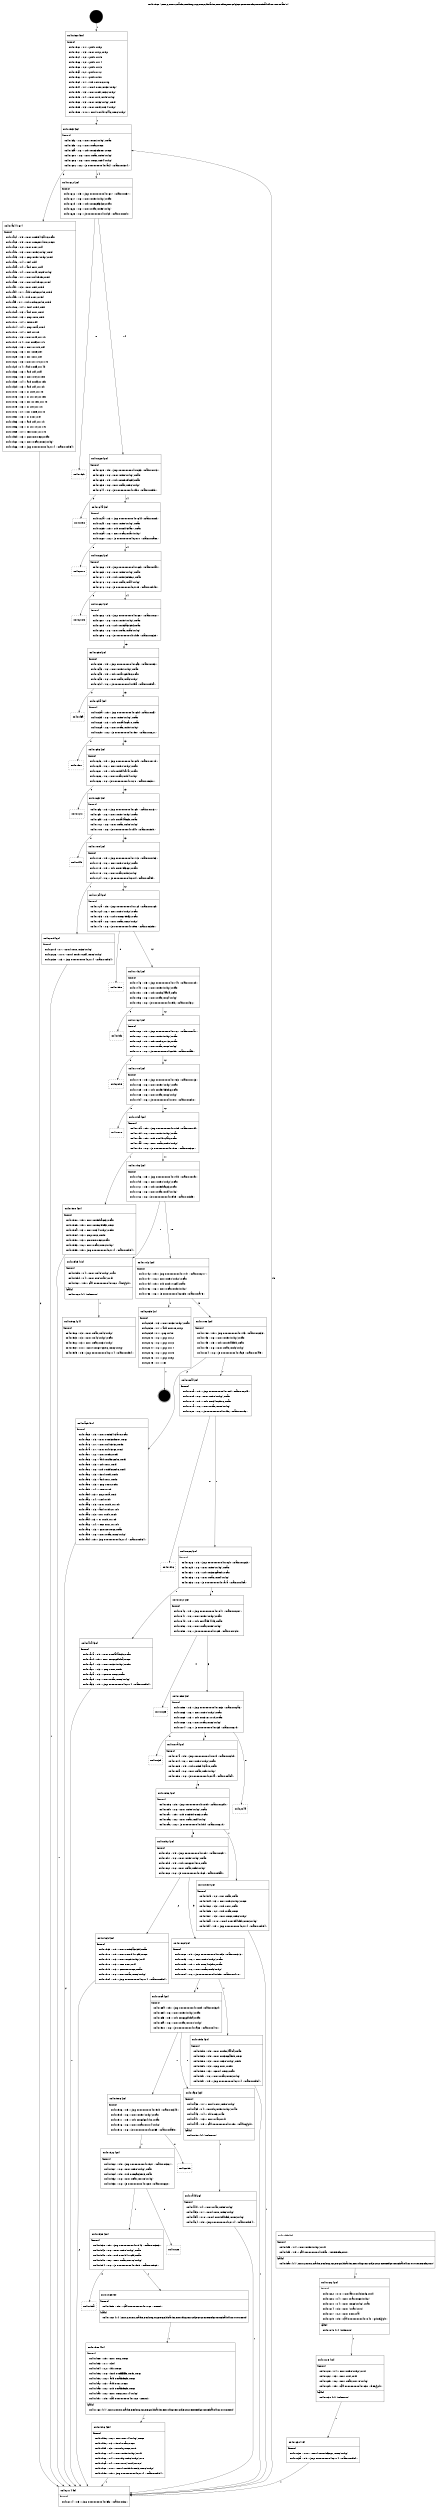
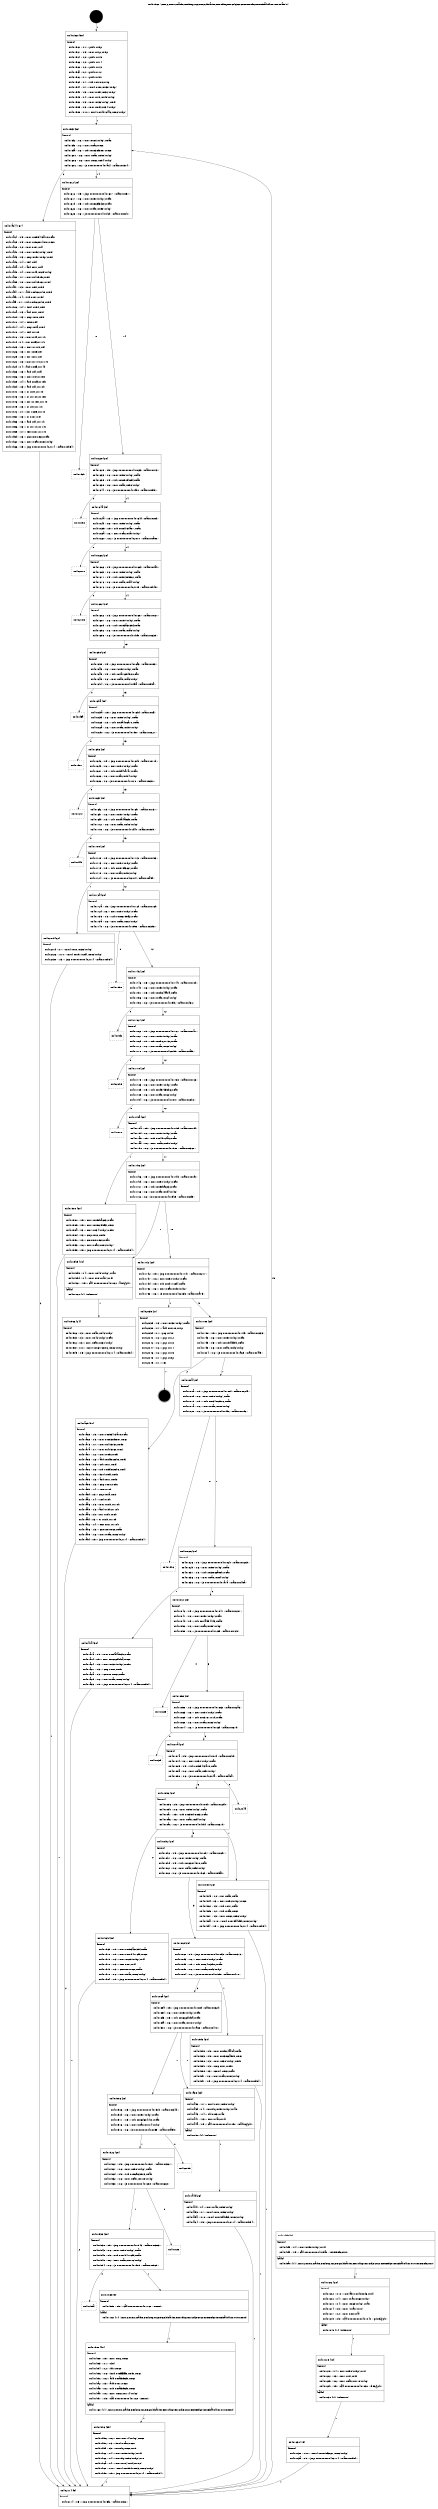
(245, 1767) -> (232, 1791)
(164, 1905) -> (136, 1878)
